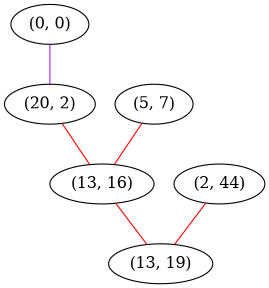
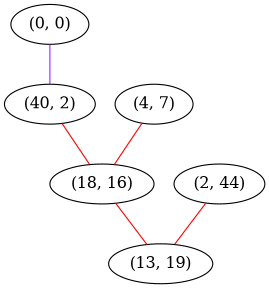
(50, 104) -> (50, 104)
(154, 104) -> (154, 104)
(102, 184) -> (102, 184)
